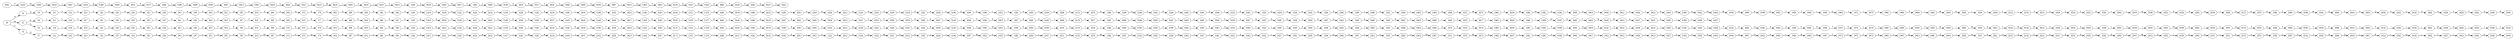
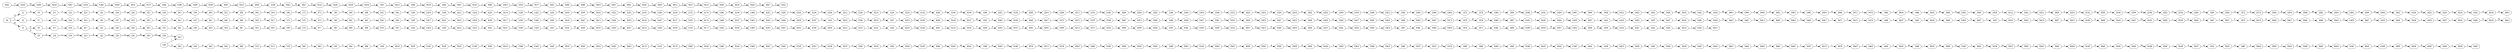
(187, 28) -> (171, 41)
